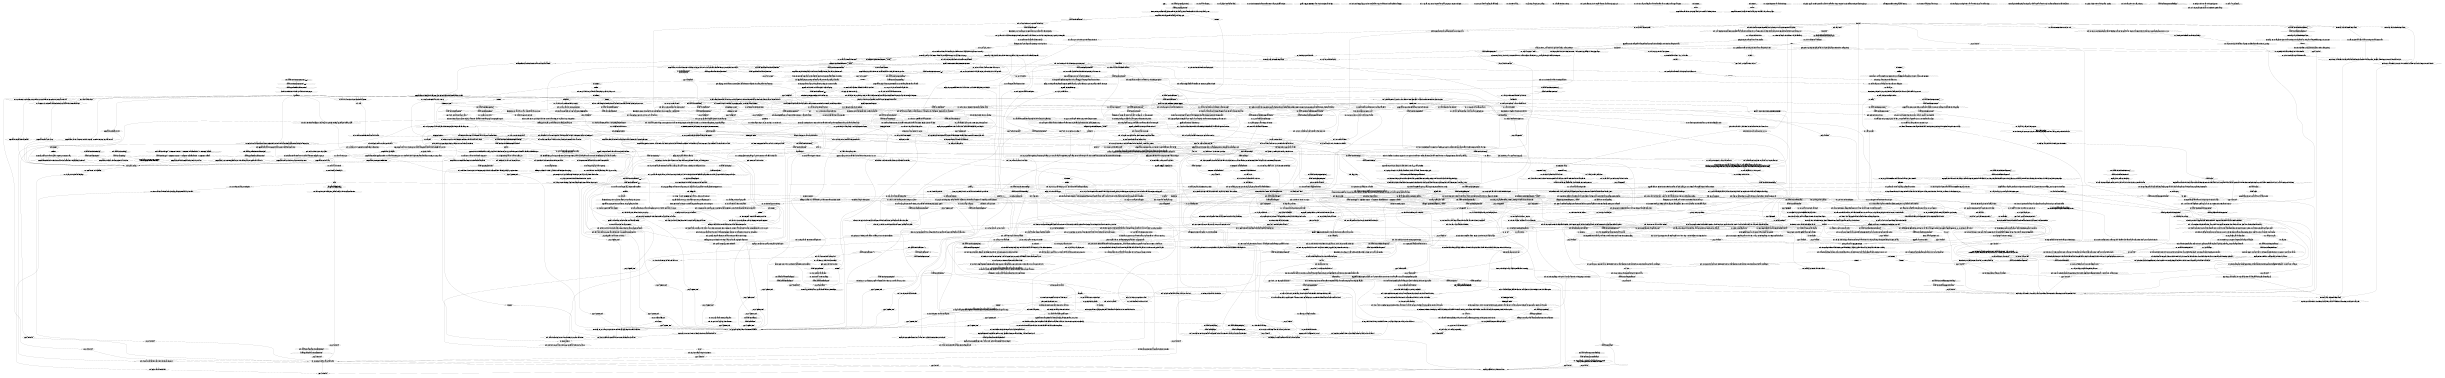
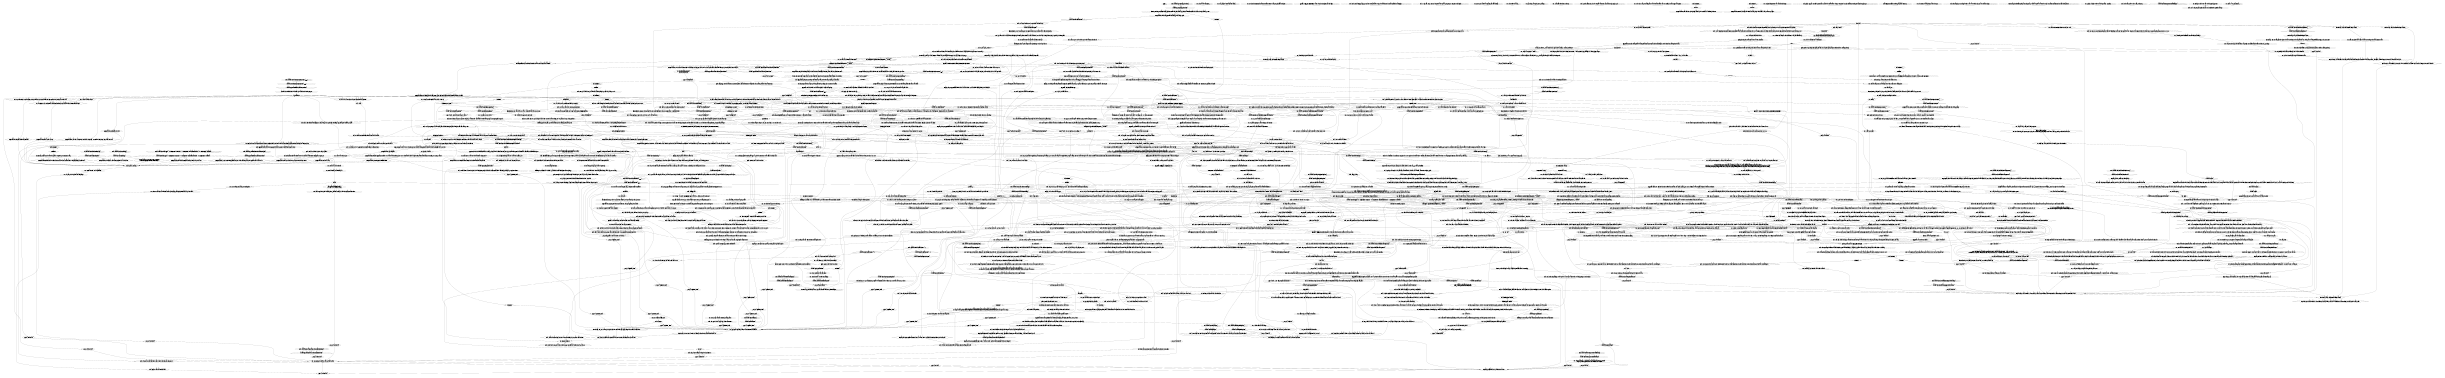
(1096, 147) -> none
none -> (1892, 217)
